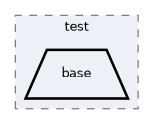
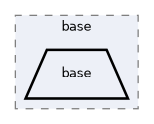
(77, 28) -> (77, 28)
